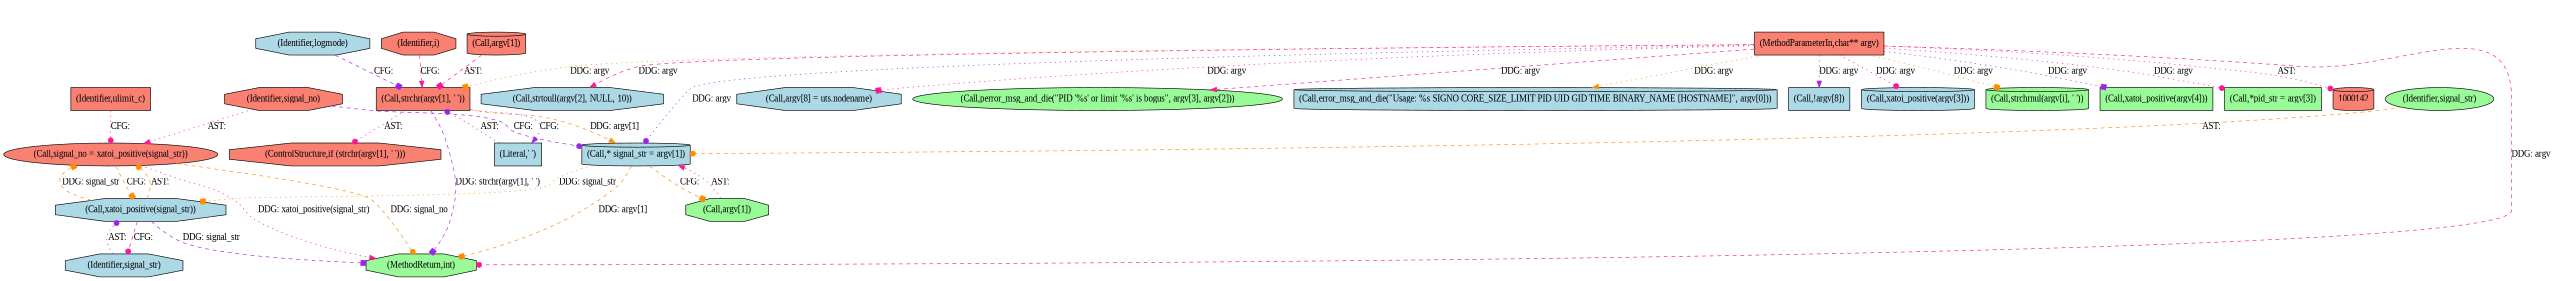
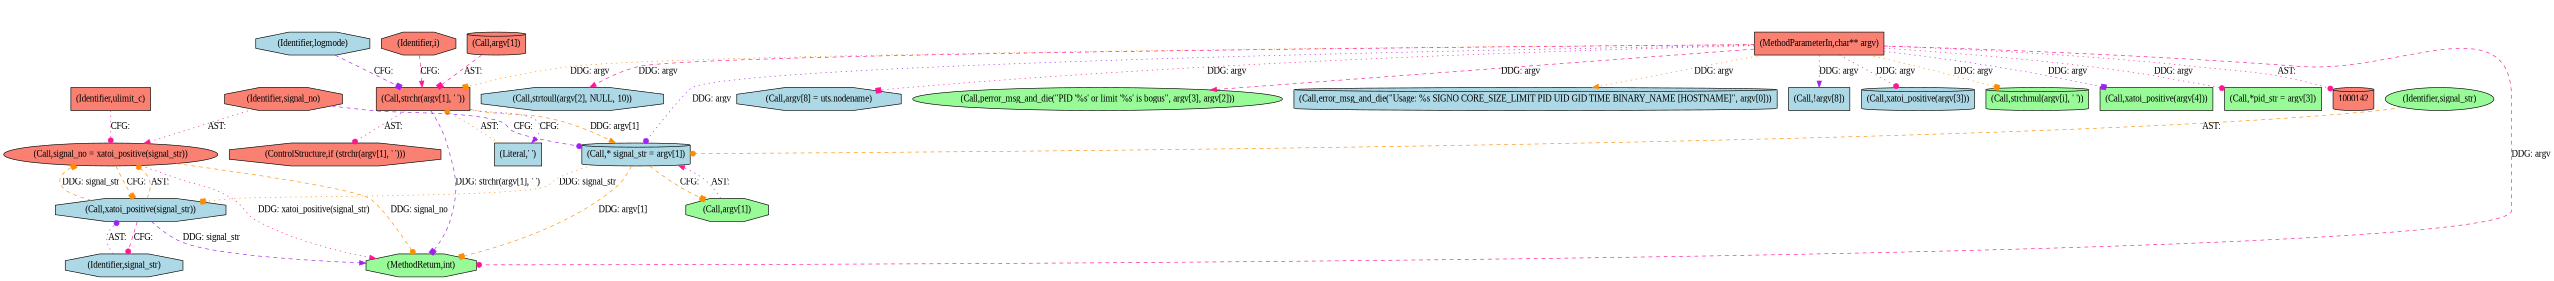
(475, 128) -> (475, 128)
(252, 255) -> (252, 255)
